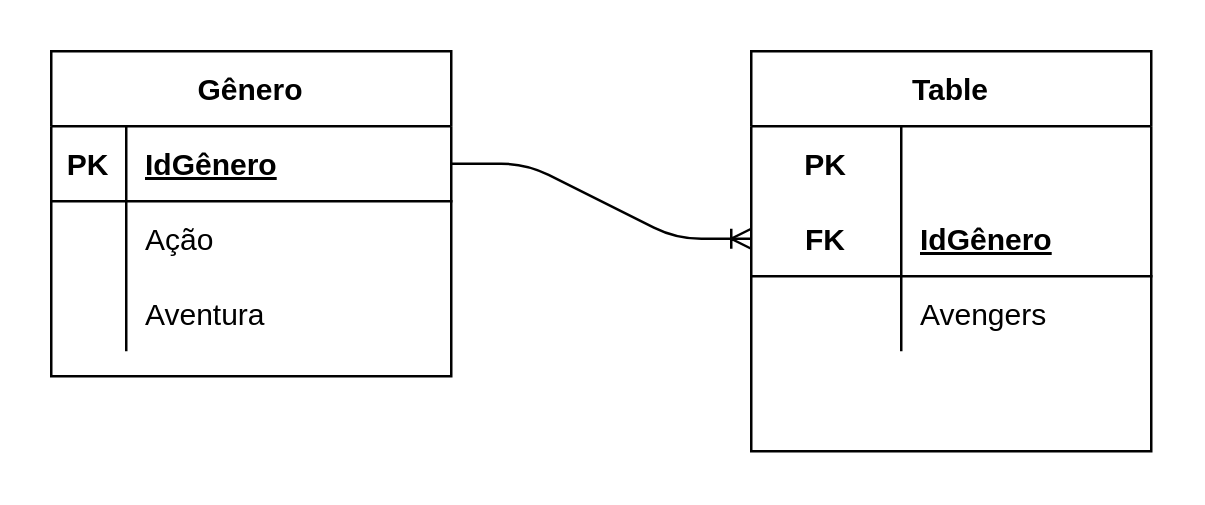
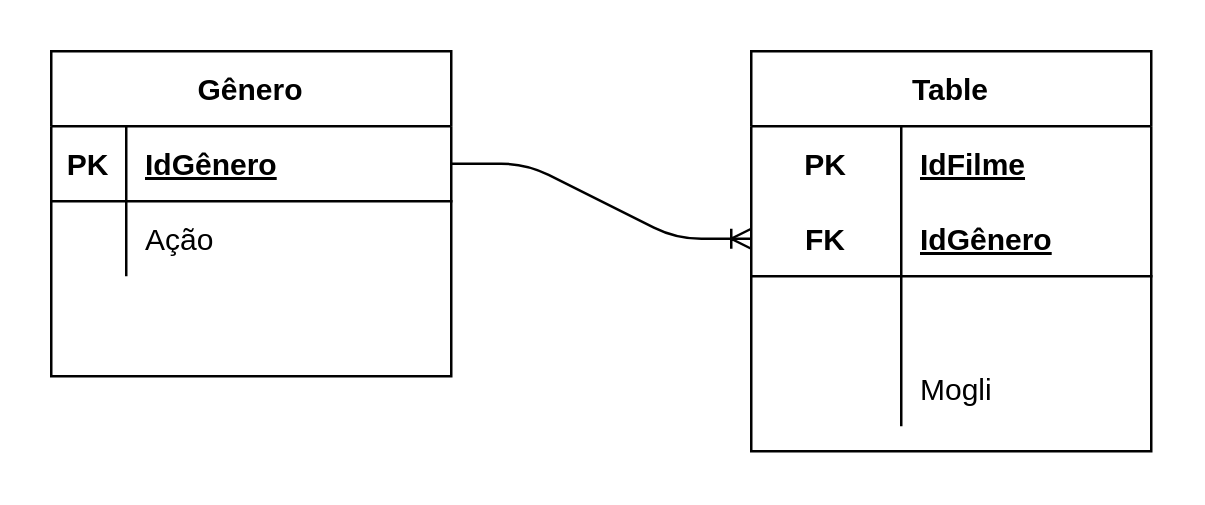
none -> (1026, 164)
(289, 314) -> none
(1026, 314) -> none
none -> (1026, 389)
